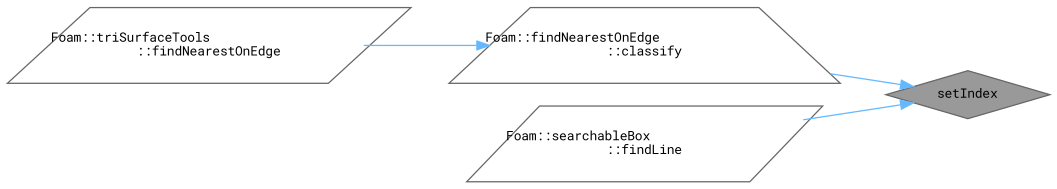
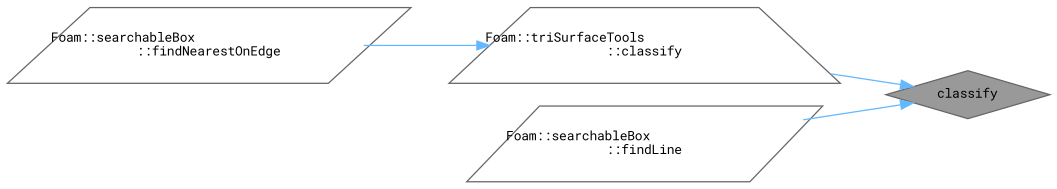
(209, 45) -> (209, 45)
(645, 45) -> (645, 45)
(968, 95) -> (968, 95)
